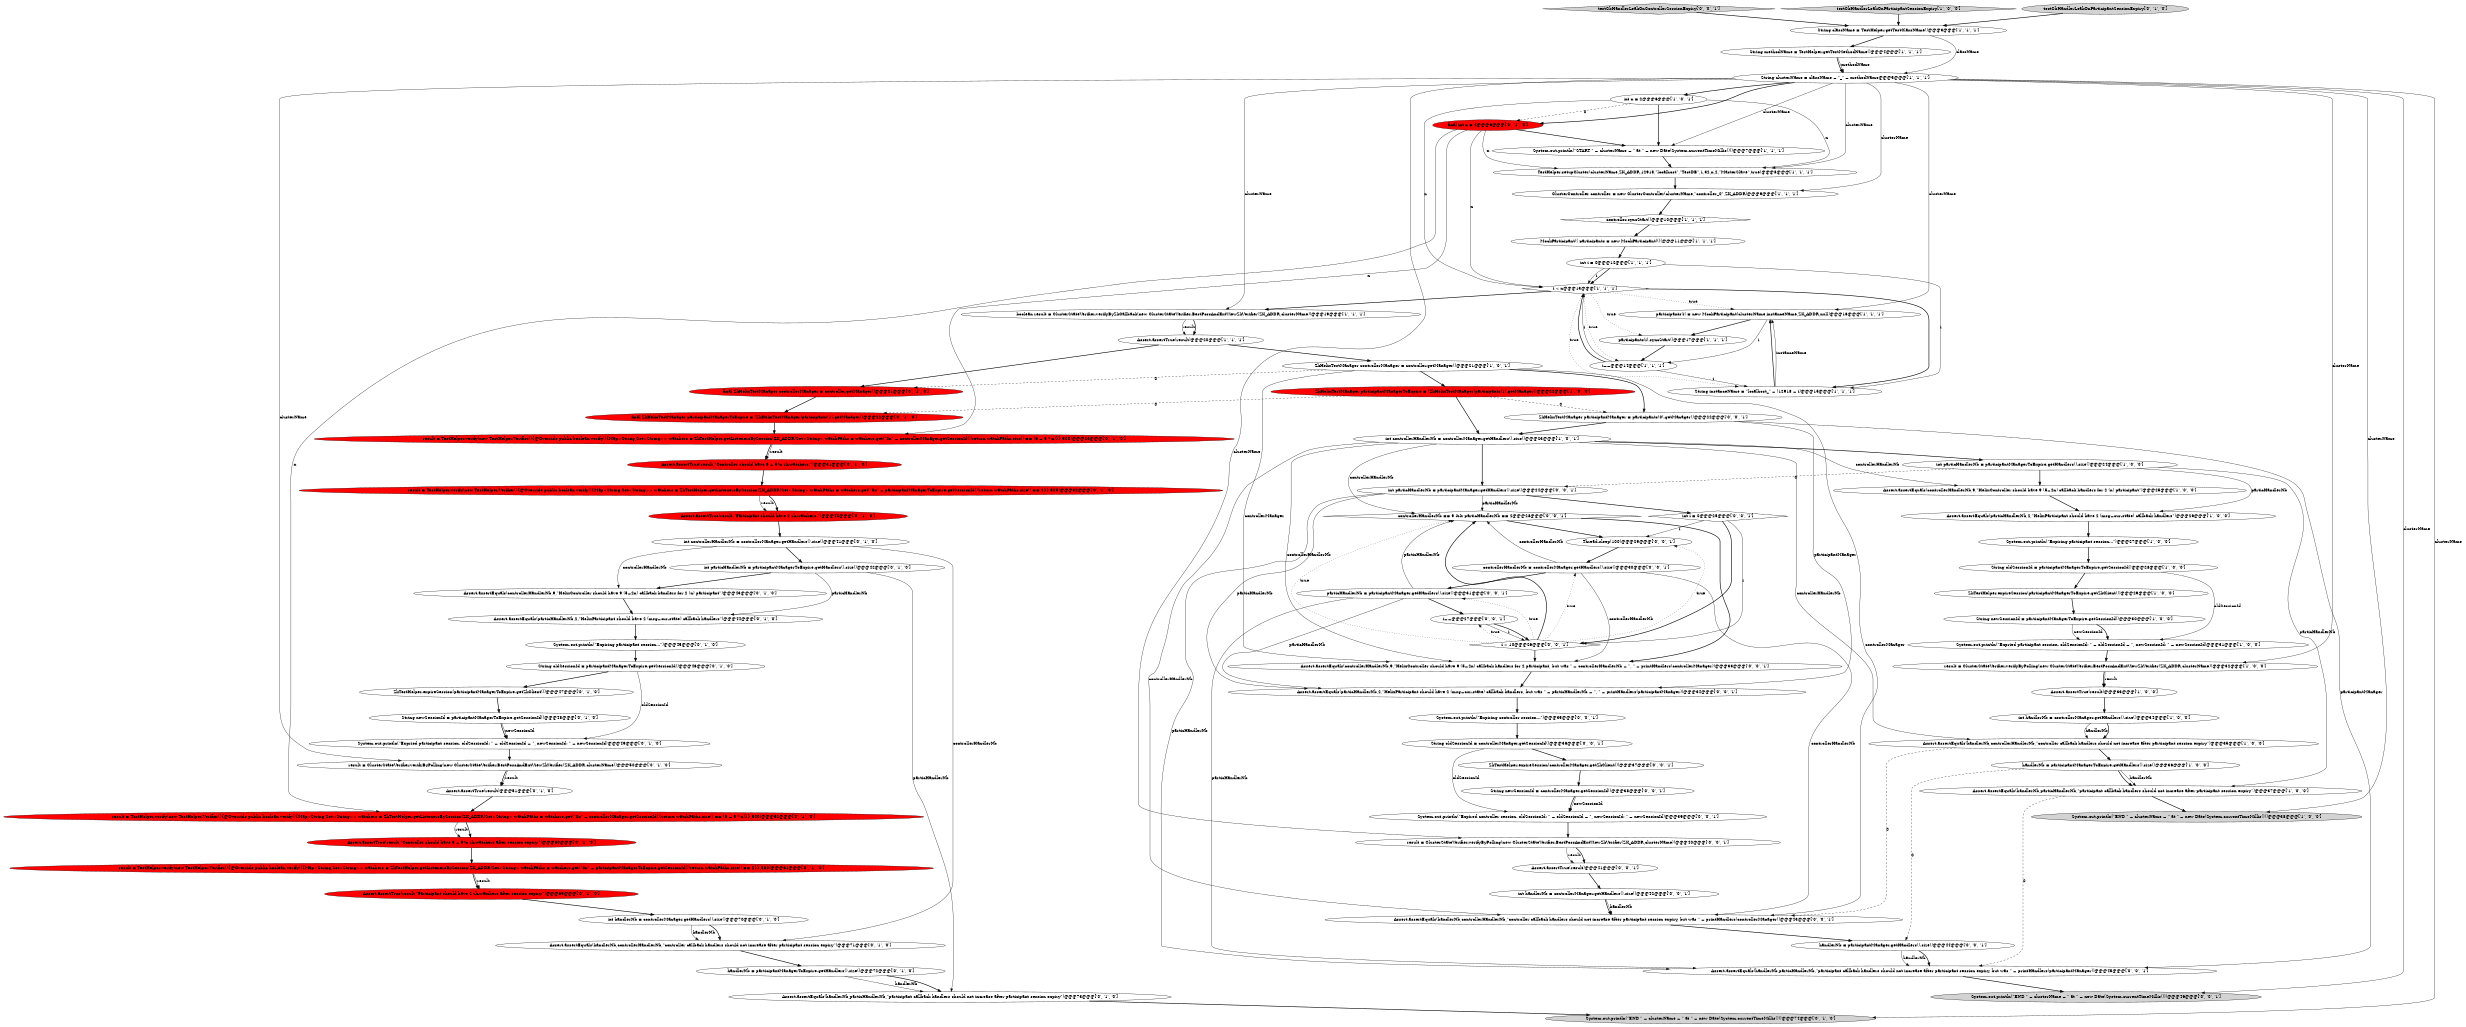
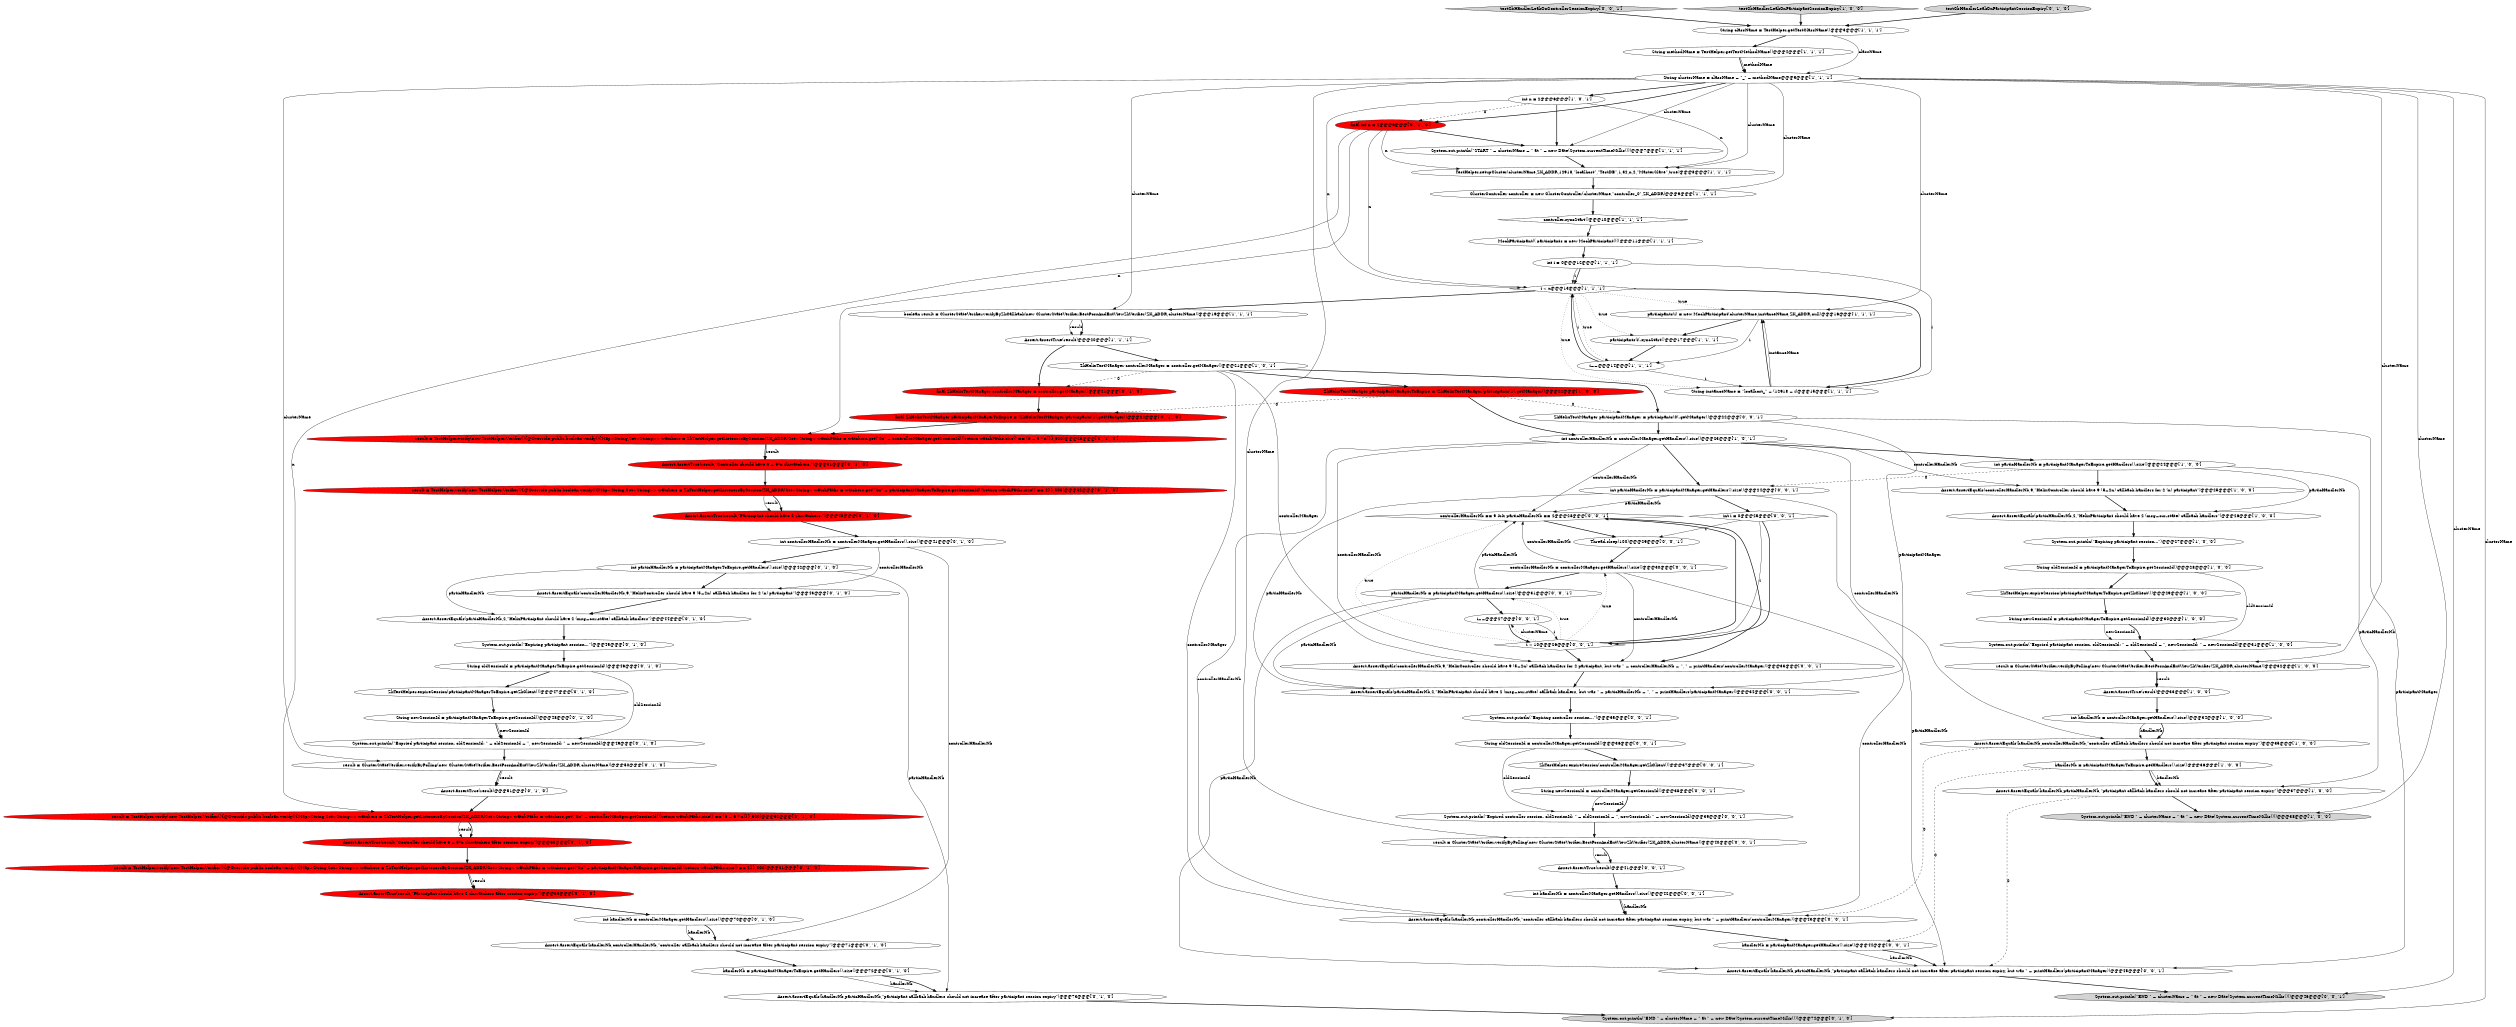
(1665, 619) -> none
(1495, 632) -> (1534, 632)
